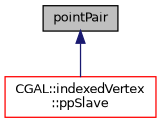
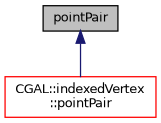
(81, 97) -> (81, 97)
